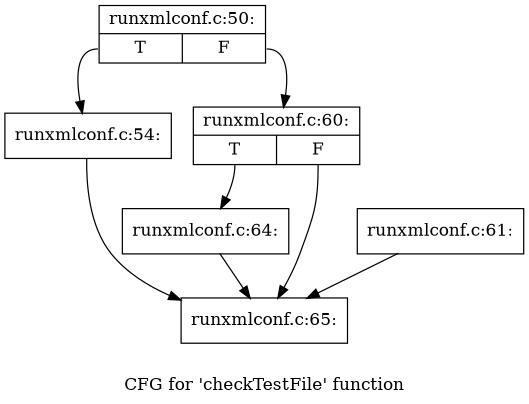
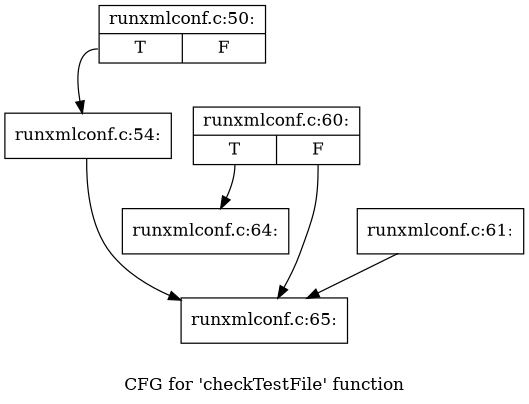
(285, 67) -> none
(232, 271) -> none
